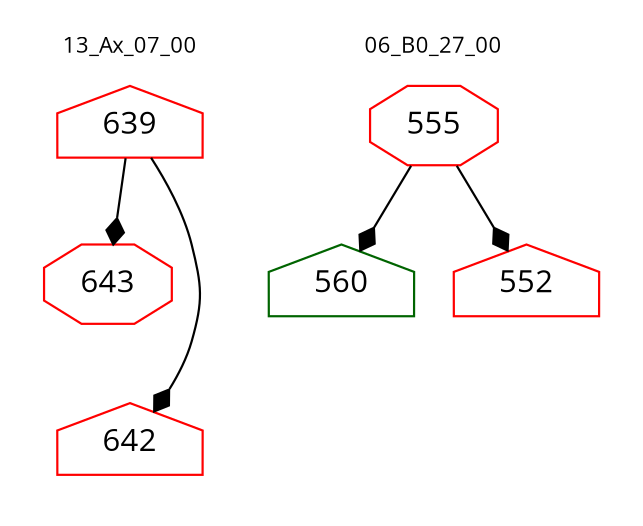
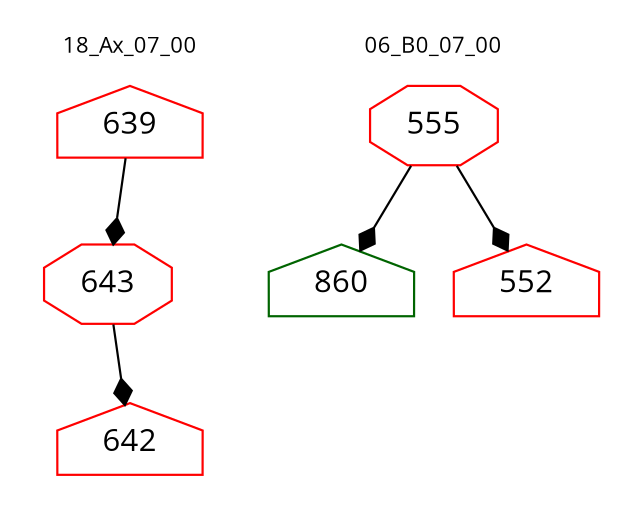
(130, 47) -> (130, 47)
(434, 47) -> (434, 47)
(198, 271) -> (117, 352)
(341, 284) -> (341, 284)
